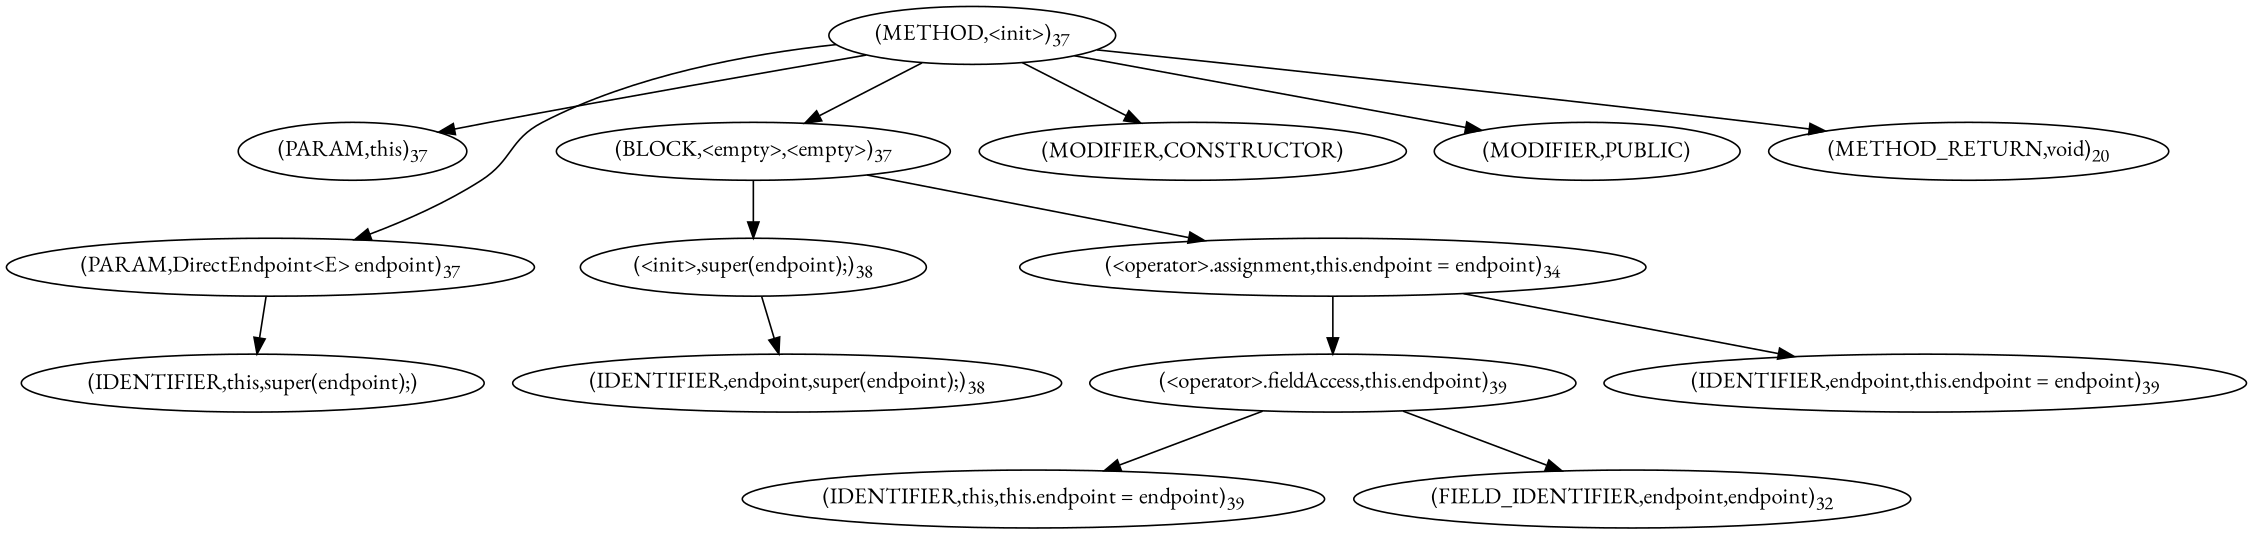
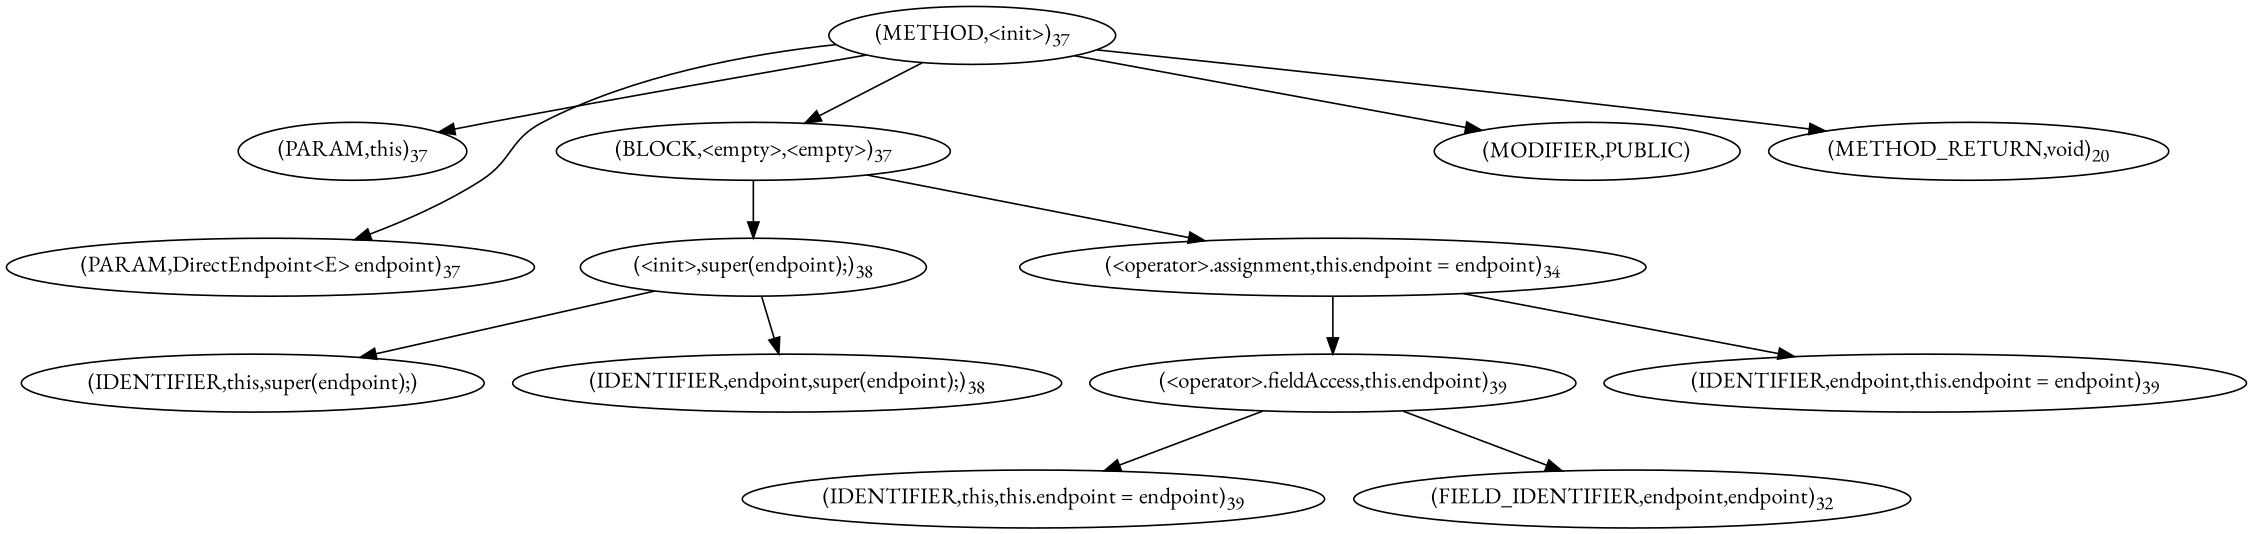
(1193, 151) -> none
(263, 317) -> (515, 322)
